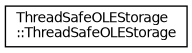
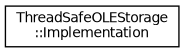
(96, 26) -> (92, 26)
